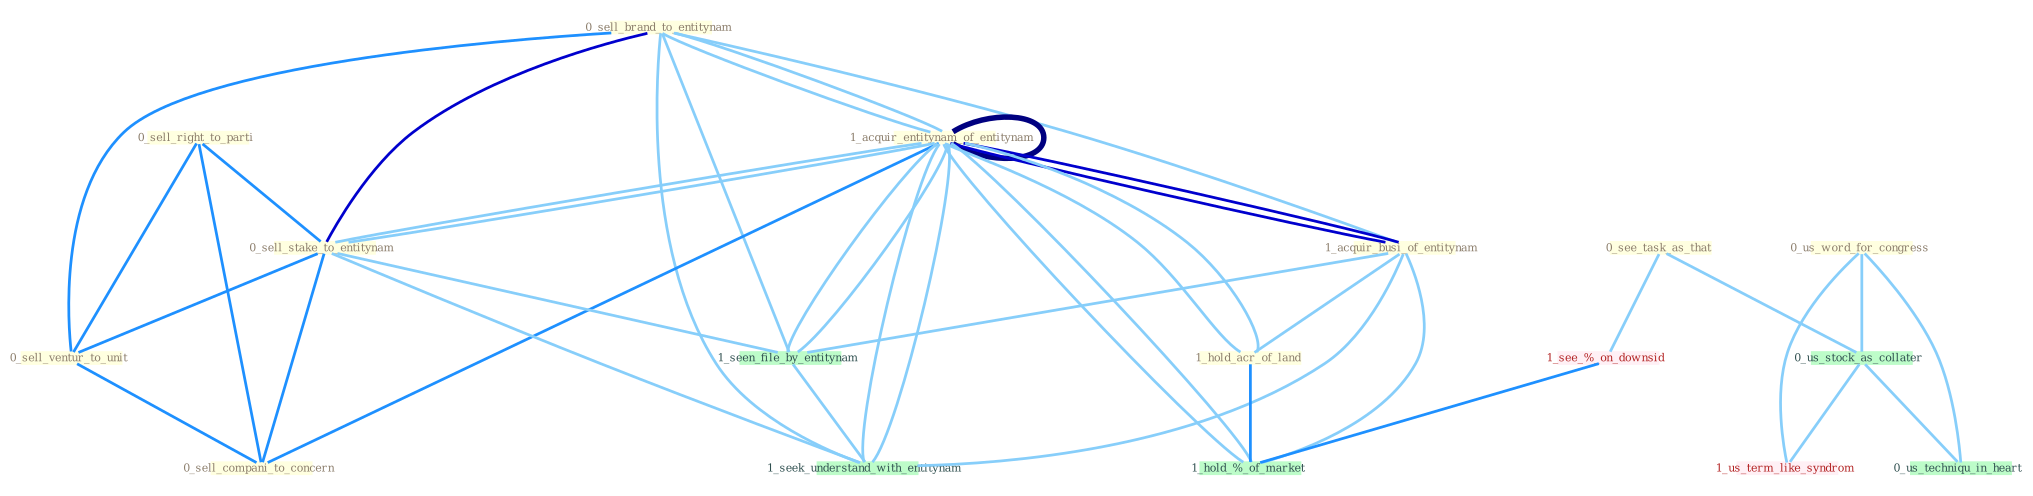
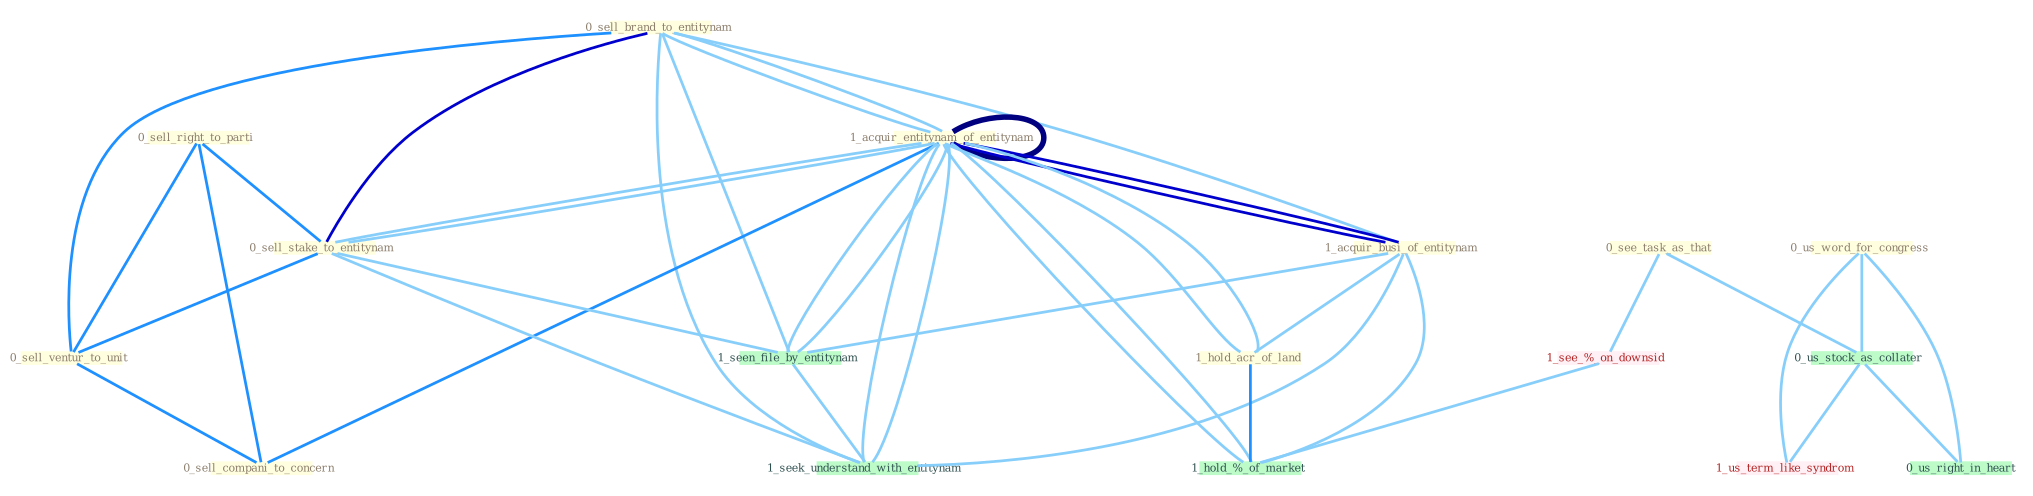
(293, 358) -> none
(1430, 413) -> (1430, 413)
(1961, 468) -> (1961, 468)
